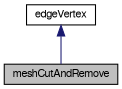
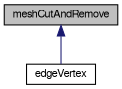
(61, 50) -> (61, 50)
